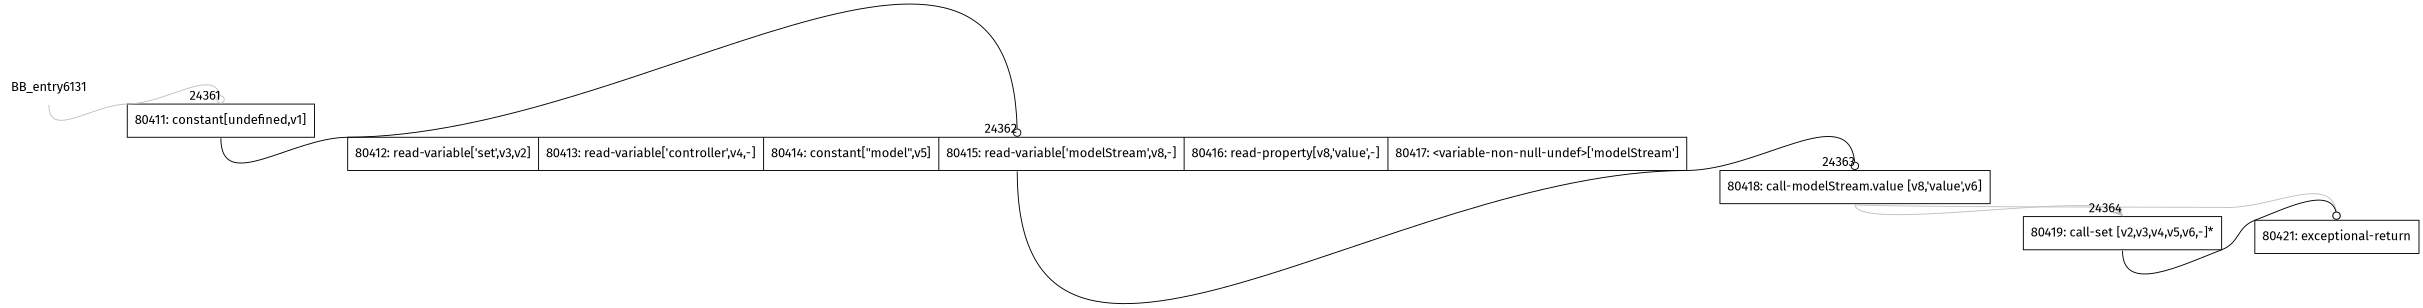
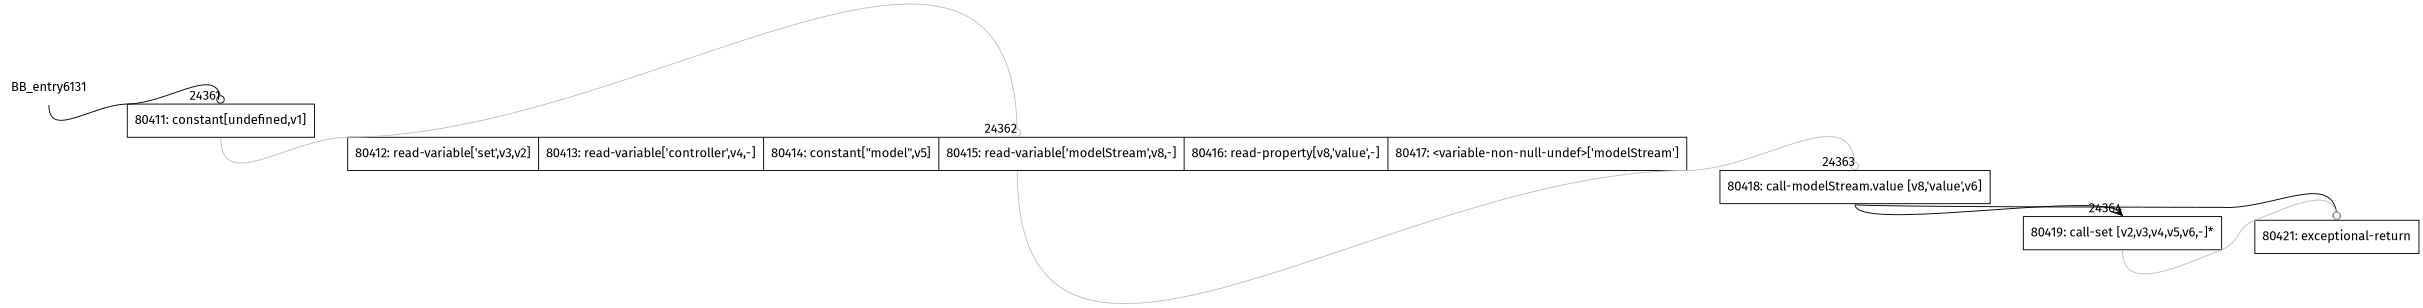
(649, 72) -> (649, 72)
(132, 104) -> (132, 104)
(2126, 207) -> (2126, 207)
(1958, 212) -> (1958, 212)
(1401, 231) -> (1401, 231)
(2229, 245) -> (2229, 245)
